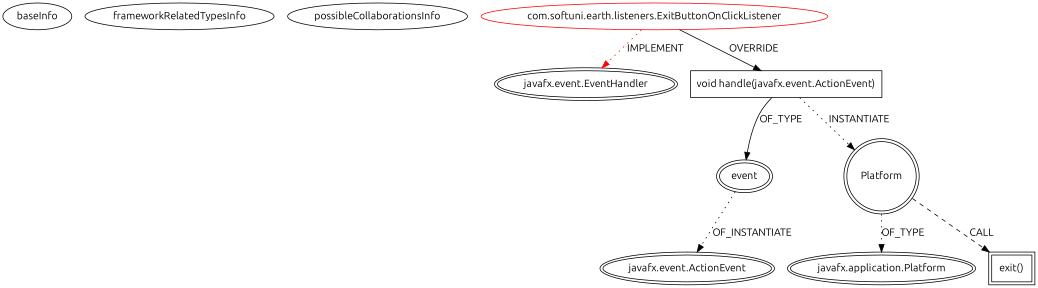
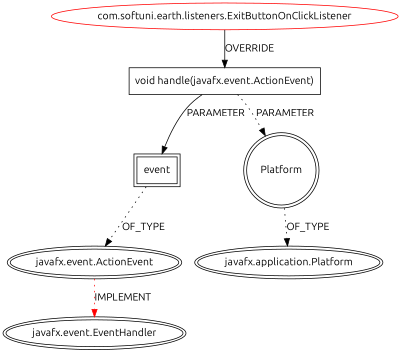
(37, 16) -> none
(180, 16) -> none
(378, 16) -> none
(624, 46) -> (94, 294)
(781, 119) -> (216, 114)
(859, 119) -> (285, 114)
(745, 176) -> (157, 170)
(752, 233) -> (144, 227)
(1012, 268) -> none
